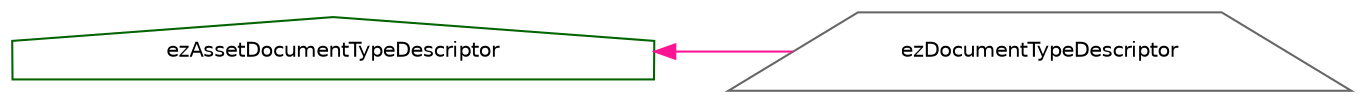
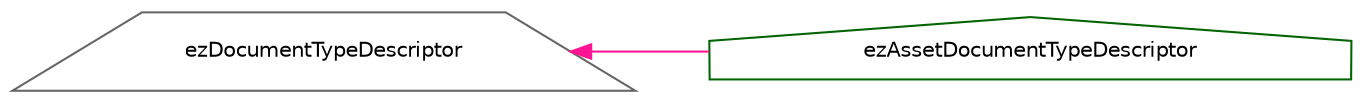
(734, 52) -> (650, 52)
